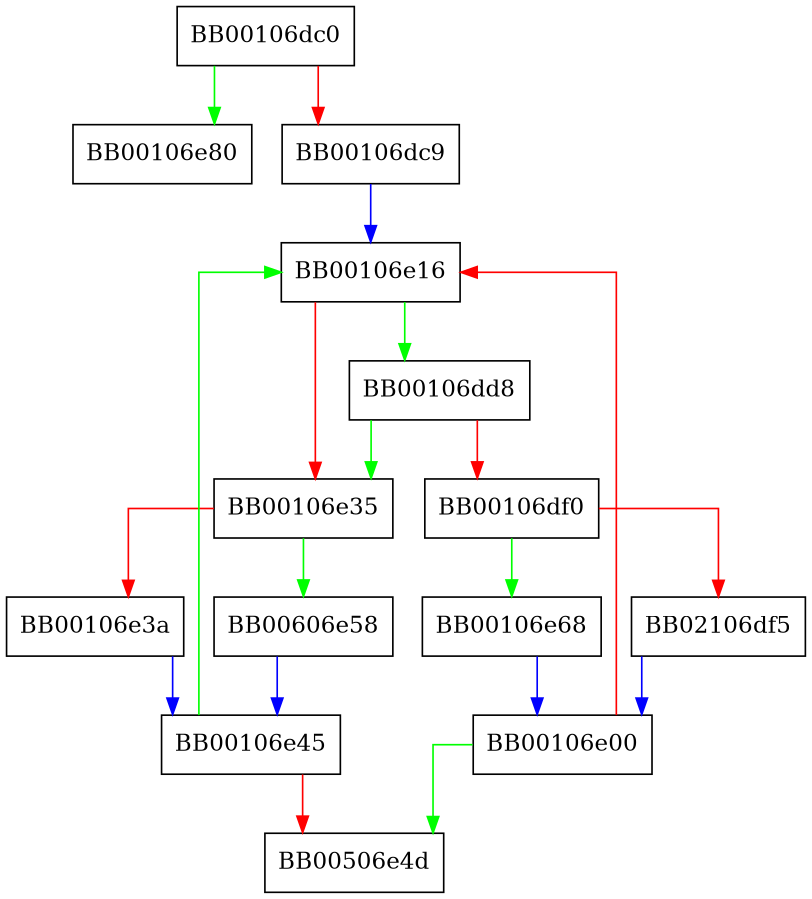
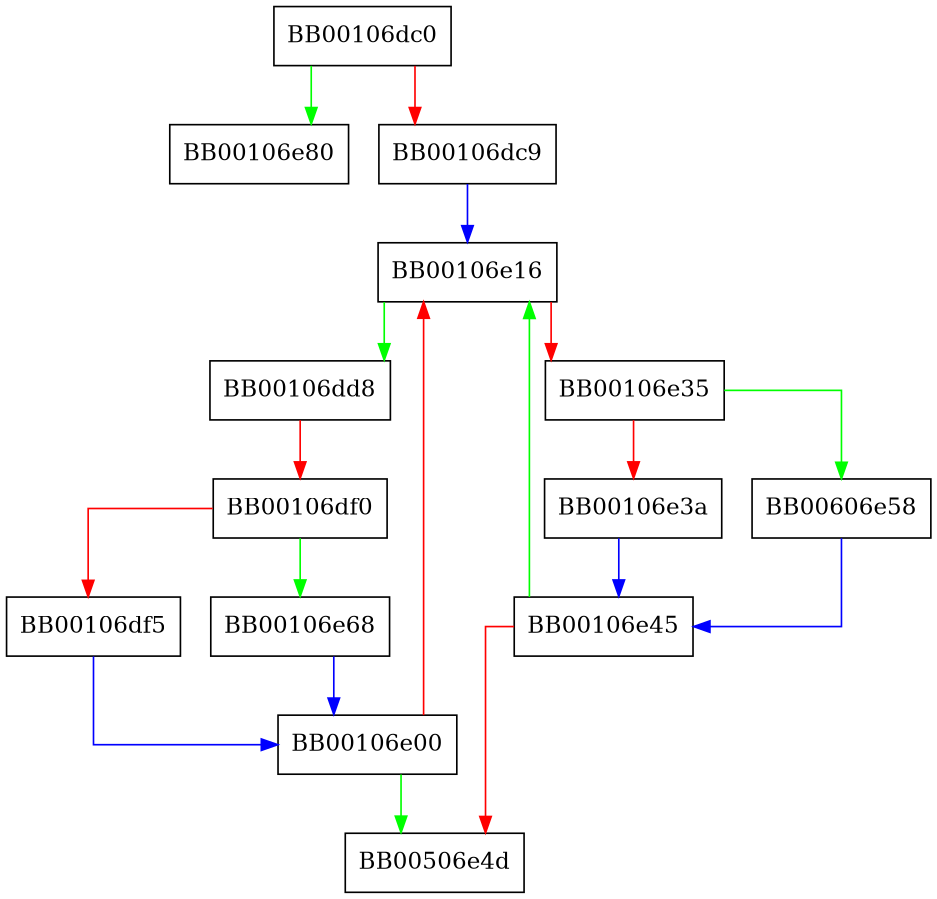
(371, 441) -> none
(718, 627) -> (93, 627)
